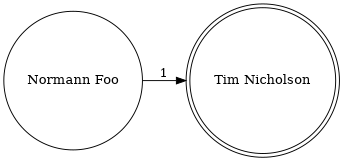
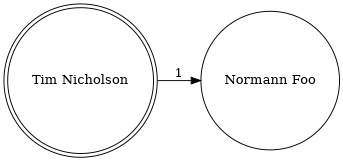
(159, 81) -> (174, 81)
